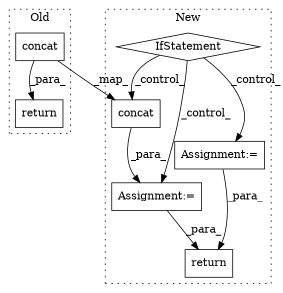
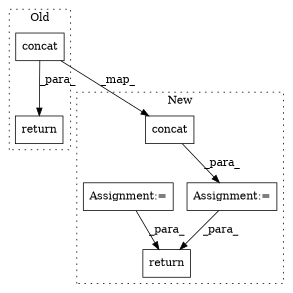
(188, 47) -> none
